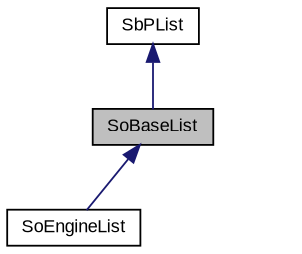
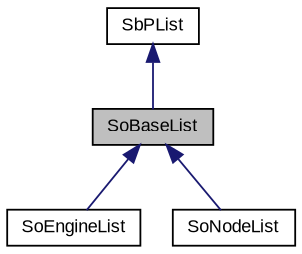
none -> (234, 228)
